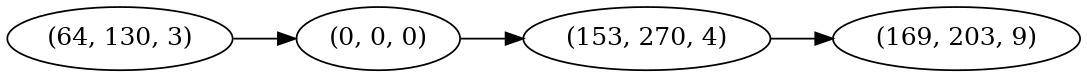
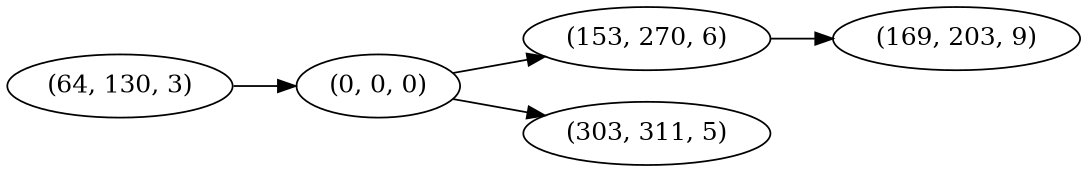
(647, 39) -> (647, 39)
none -> (647, 133)
